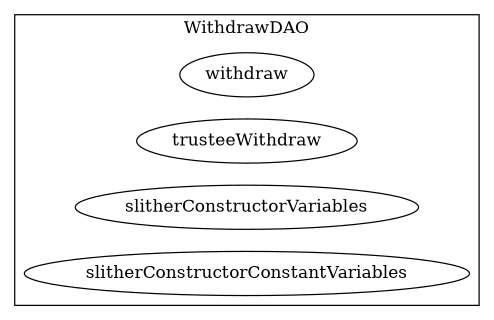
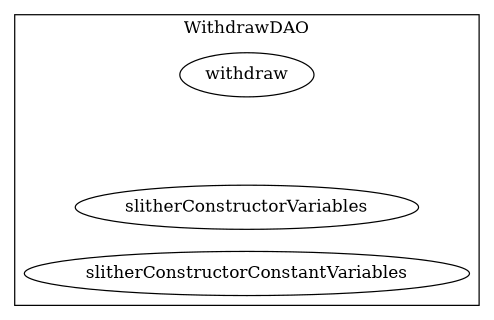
(247, 141) -> none
